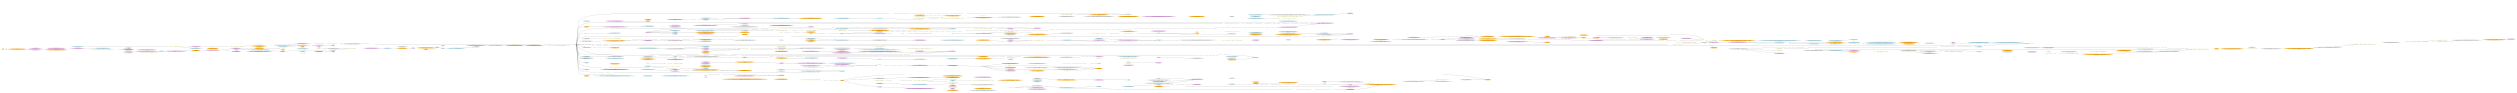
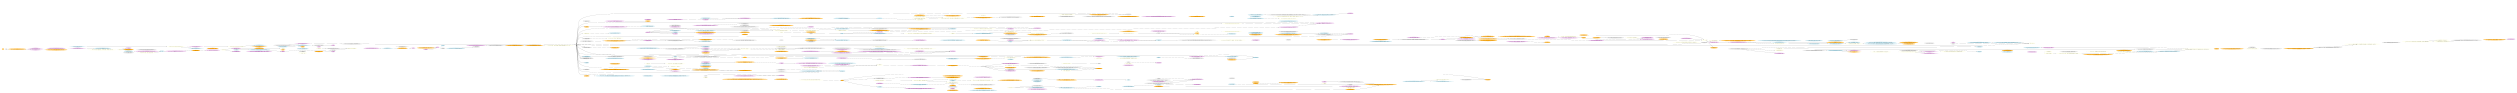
none -> (1197, 57)
